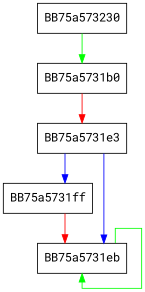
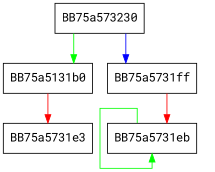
(82, 78) -> (48, 78)
(65, 164) -> (126, 44)
(104, 194) -> none
